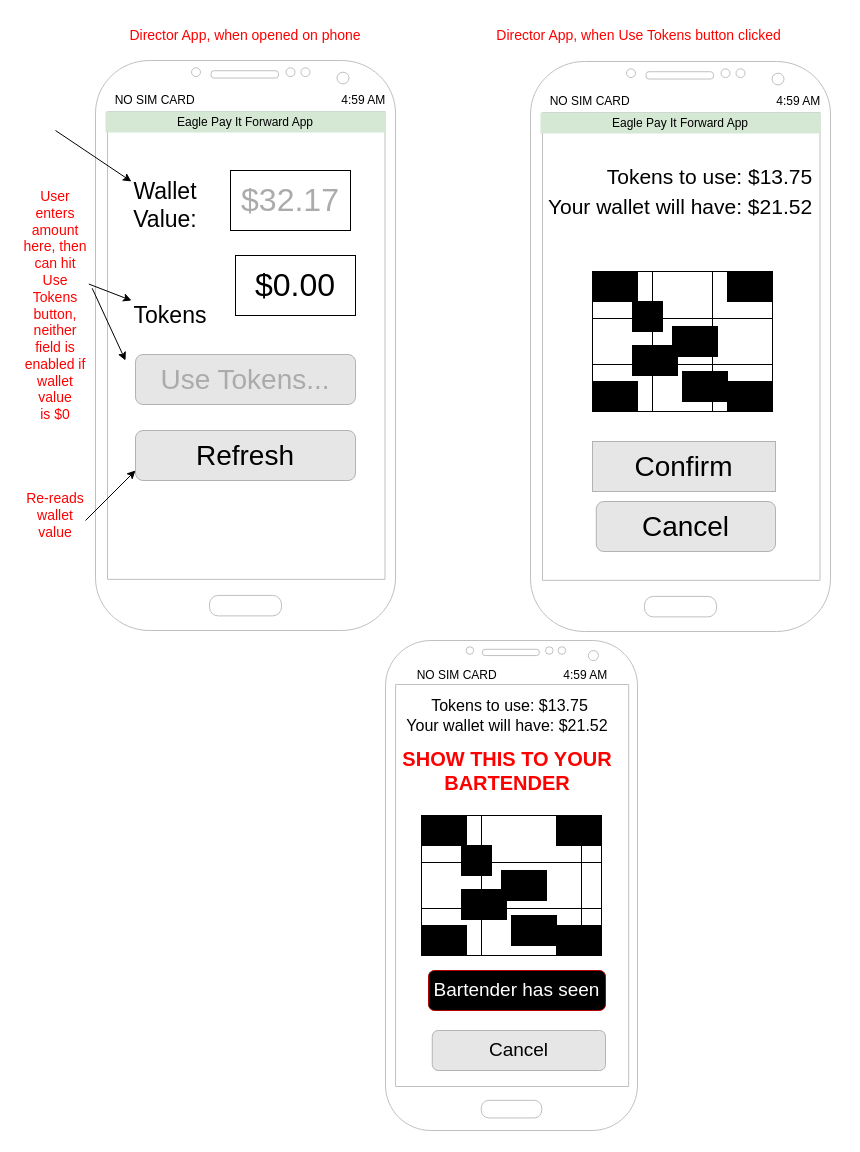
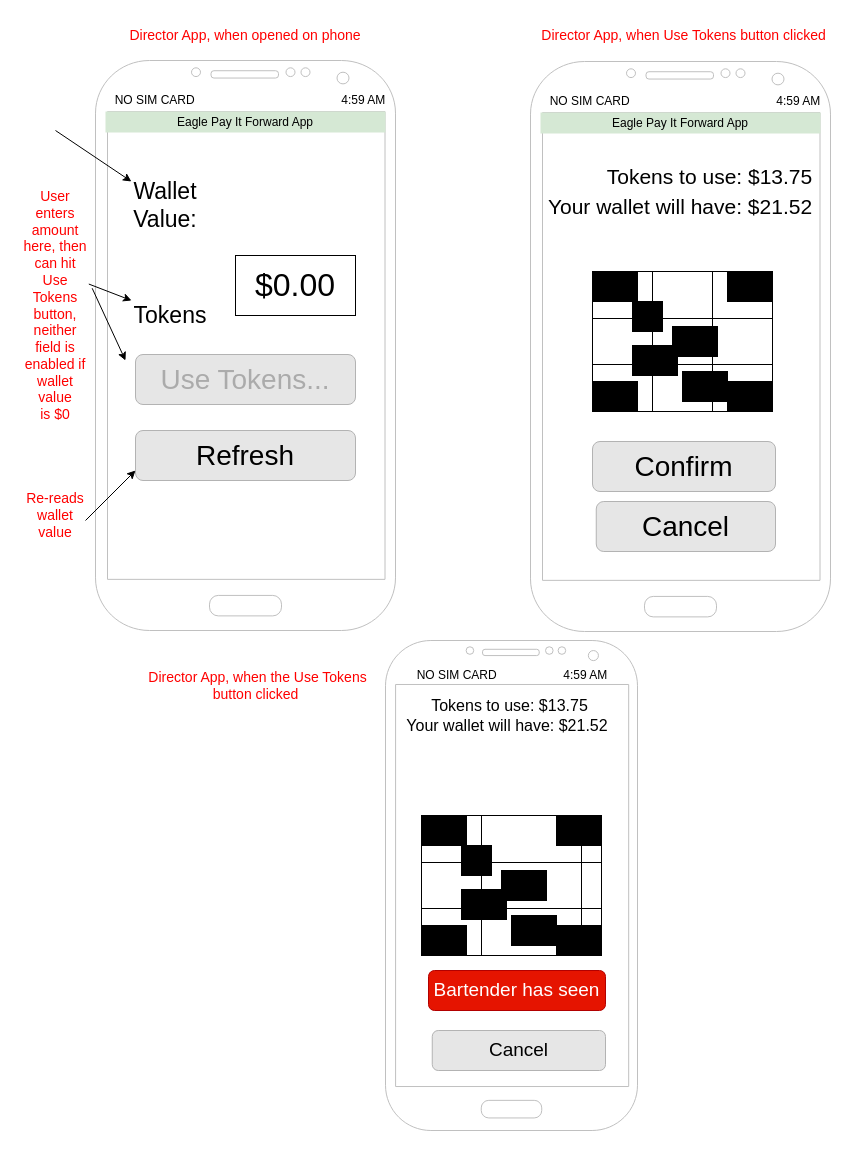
(641, 36) -> (686, 36)
(291, 201) -> none
(684, 467) -> (684, 467)
none -> (258, 686)
(508, 771) -> none
(517, 991) -> (517, 991)
